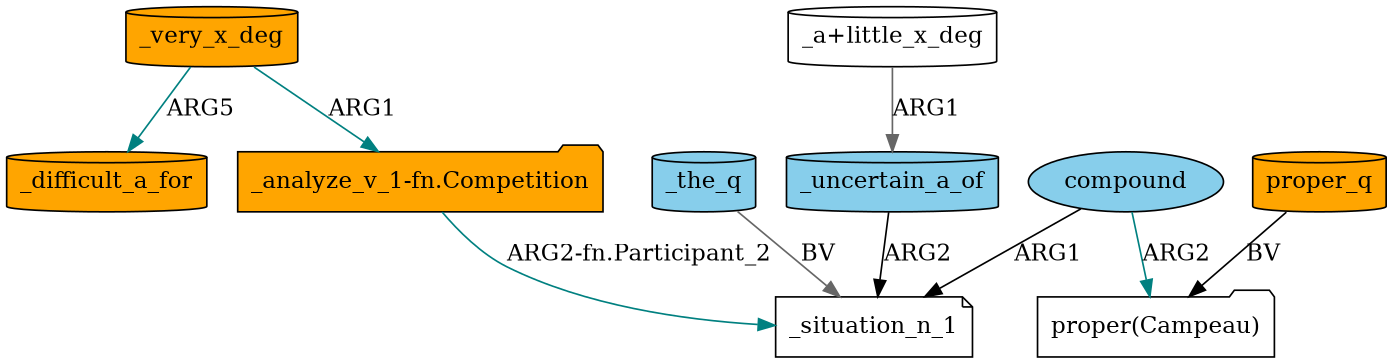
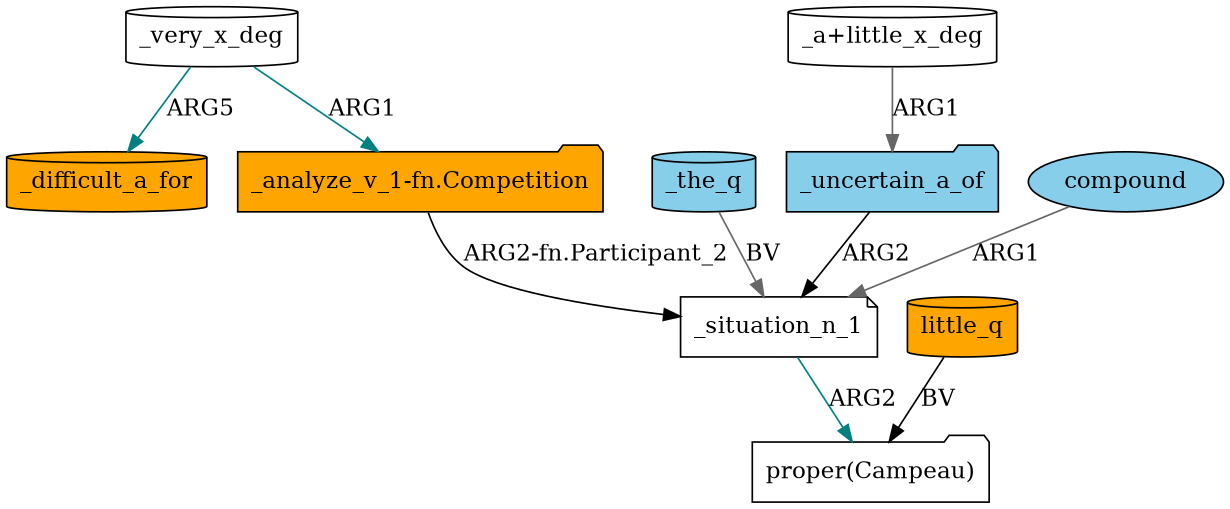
(212, 37) -> (212, 37)
(892, 182) -> (892, 182)
(1319, 182) -> (962, 327)
(1139, 246) -> (820, 392)
(1010, 249) -> (967, 248)
(588, 297) -> (529, 292)
